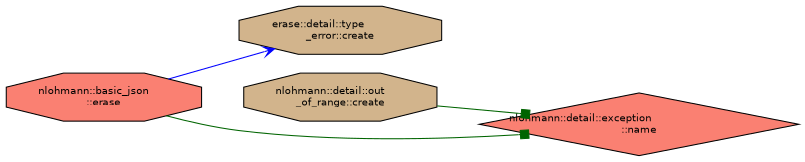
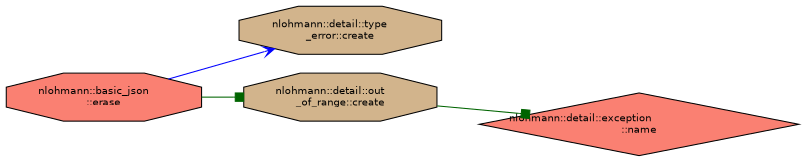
(340, 30) -> (340, 30)
(341, 138) -> (217, 97)
